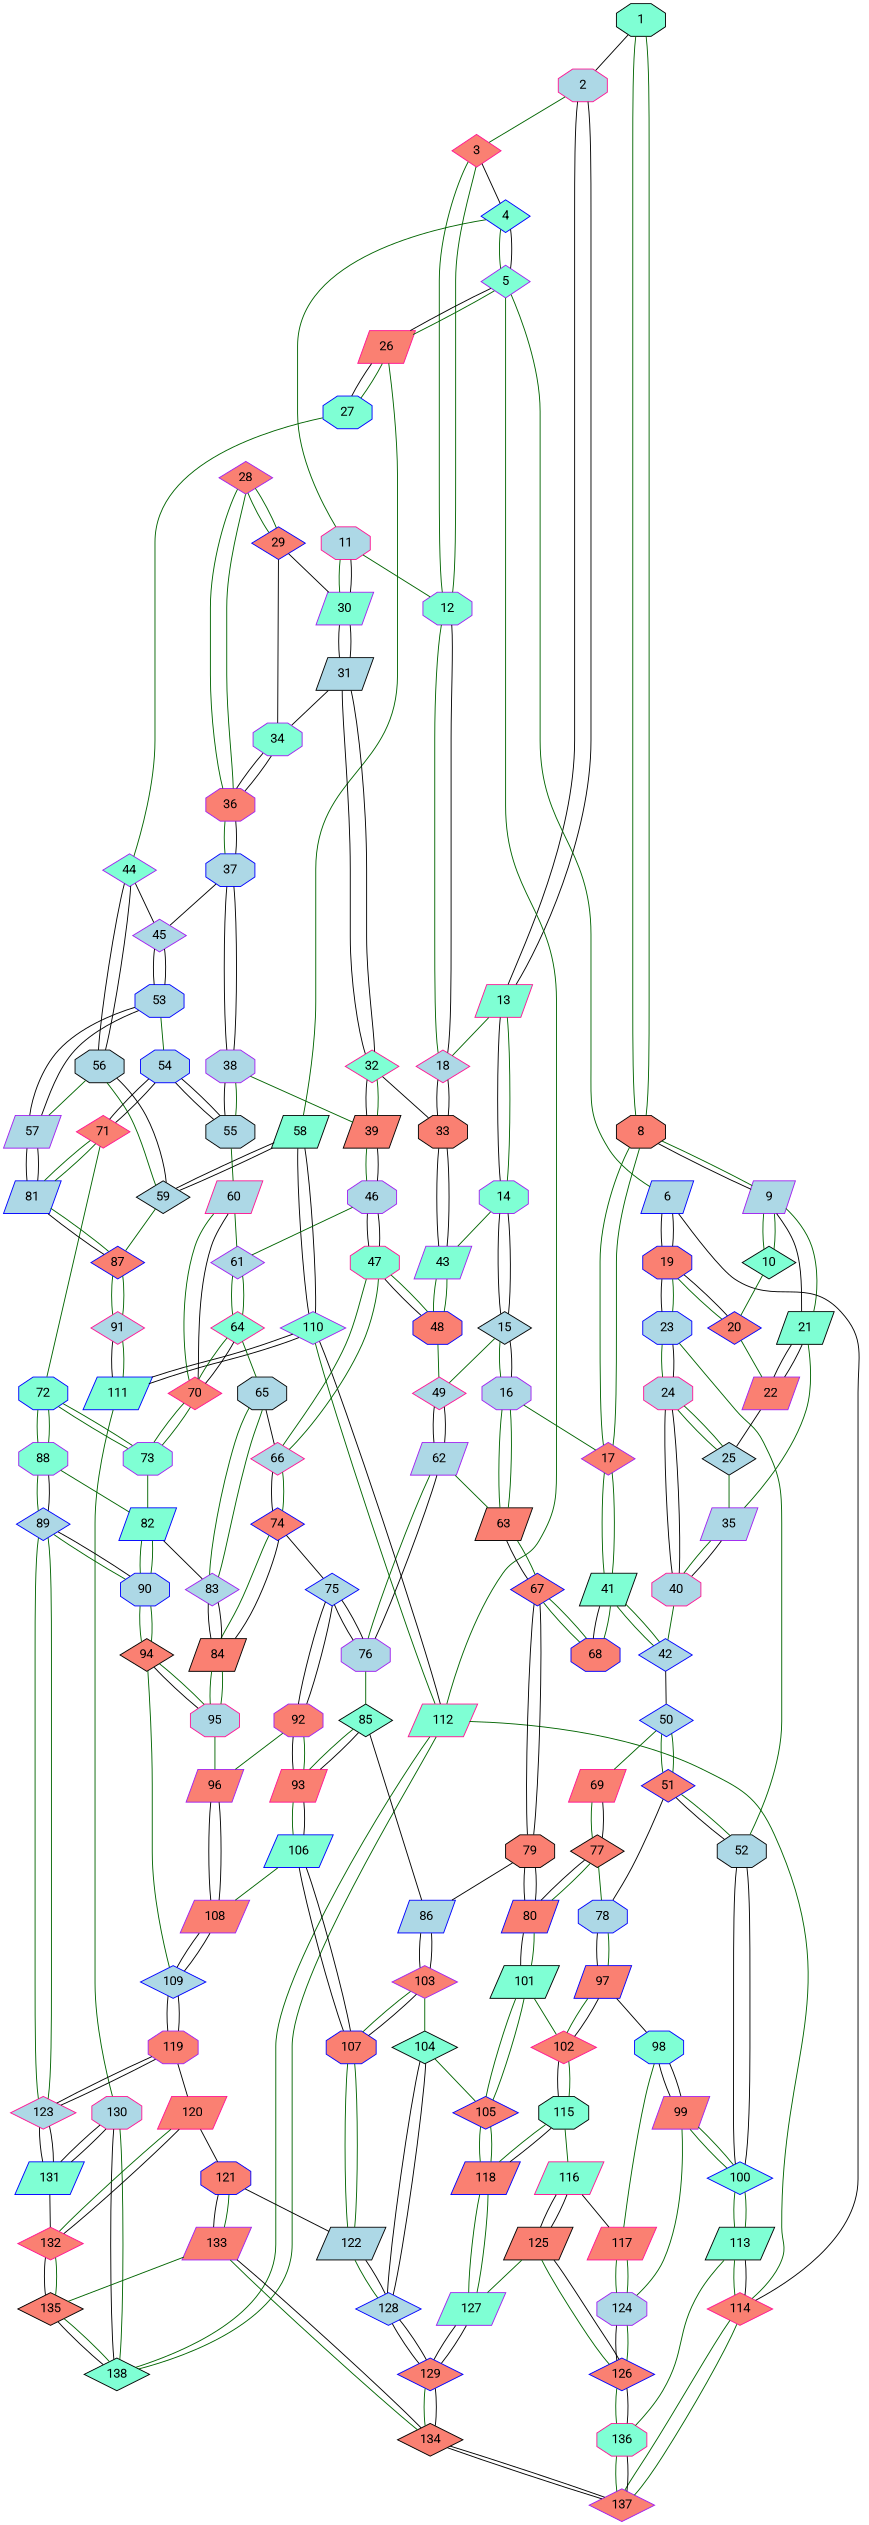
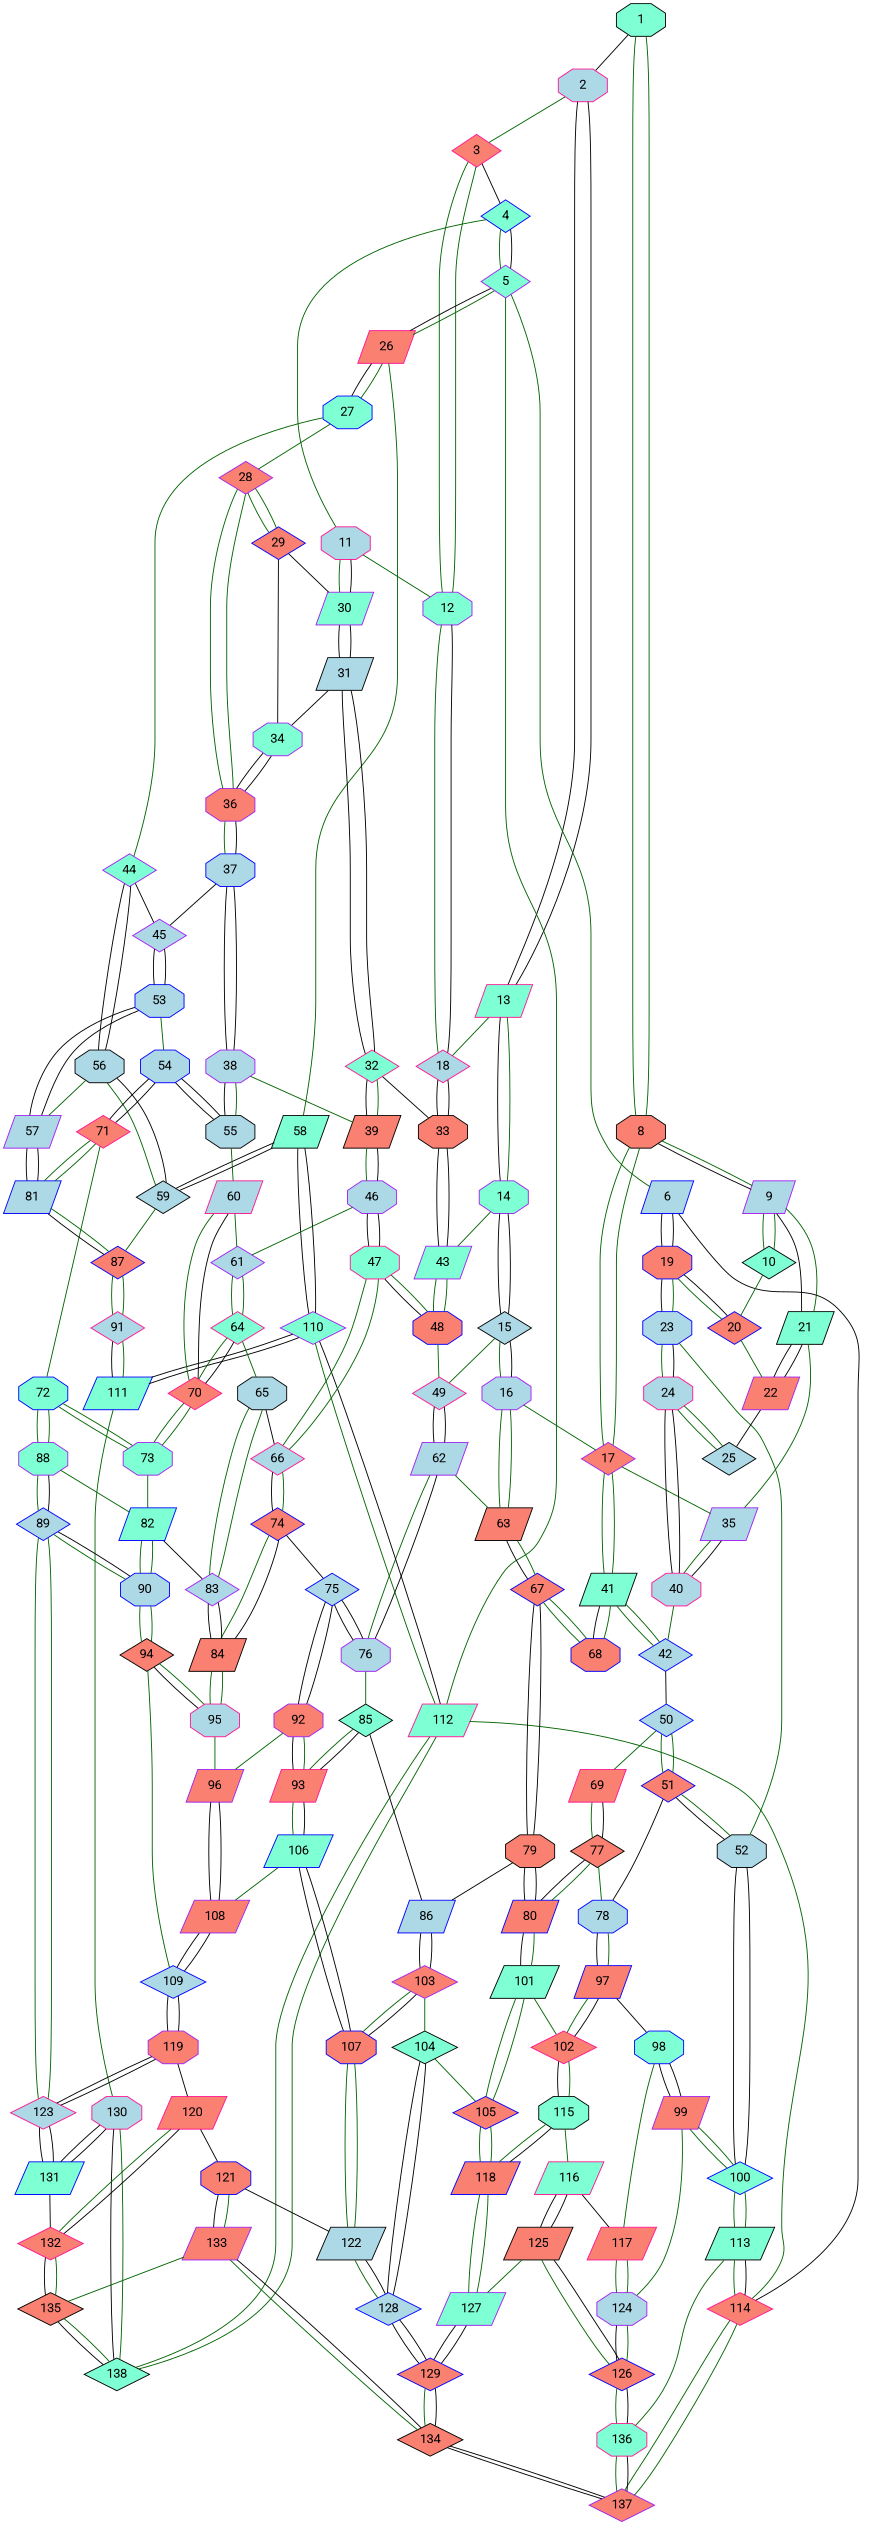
none -> (294, 447)
(729, 1492) -> (660, 1487)
